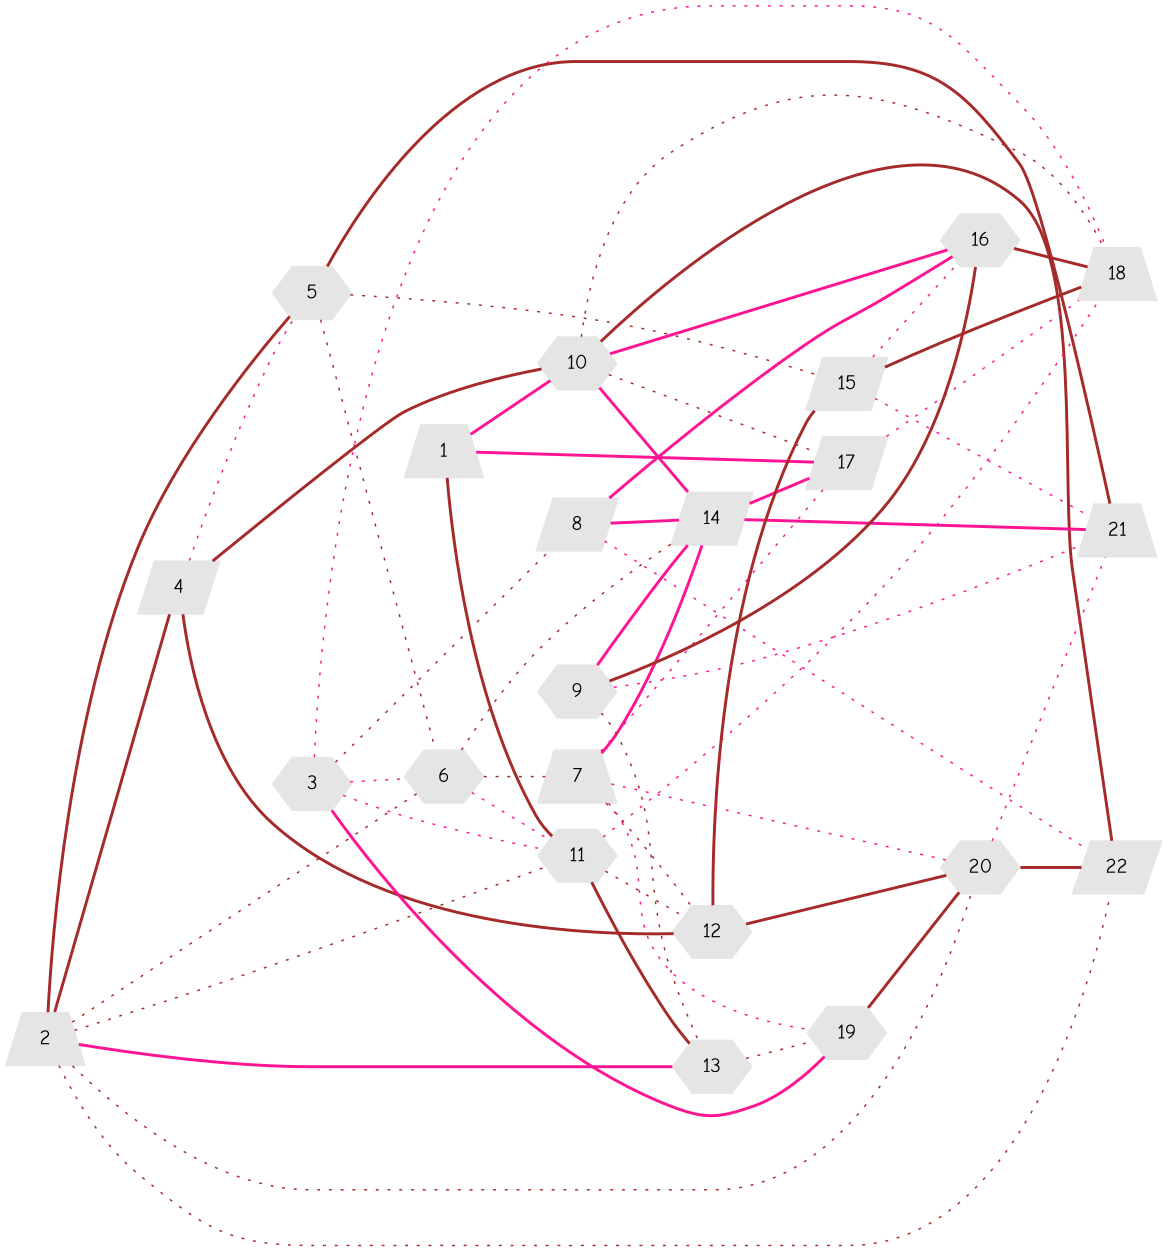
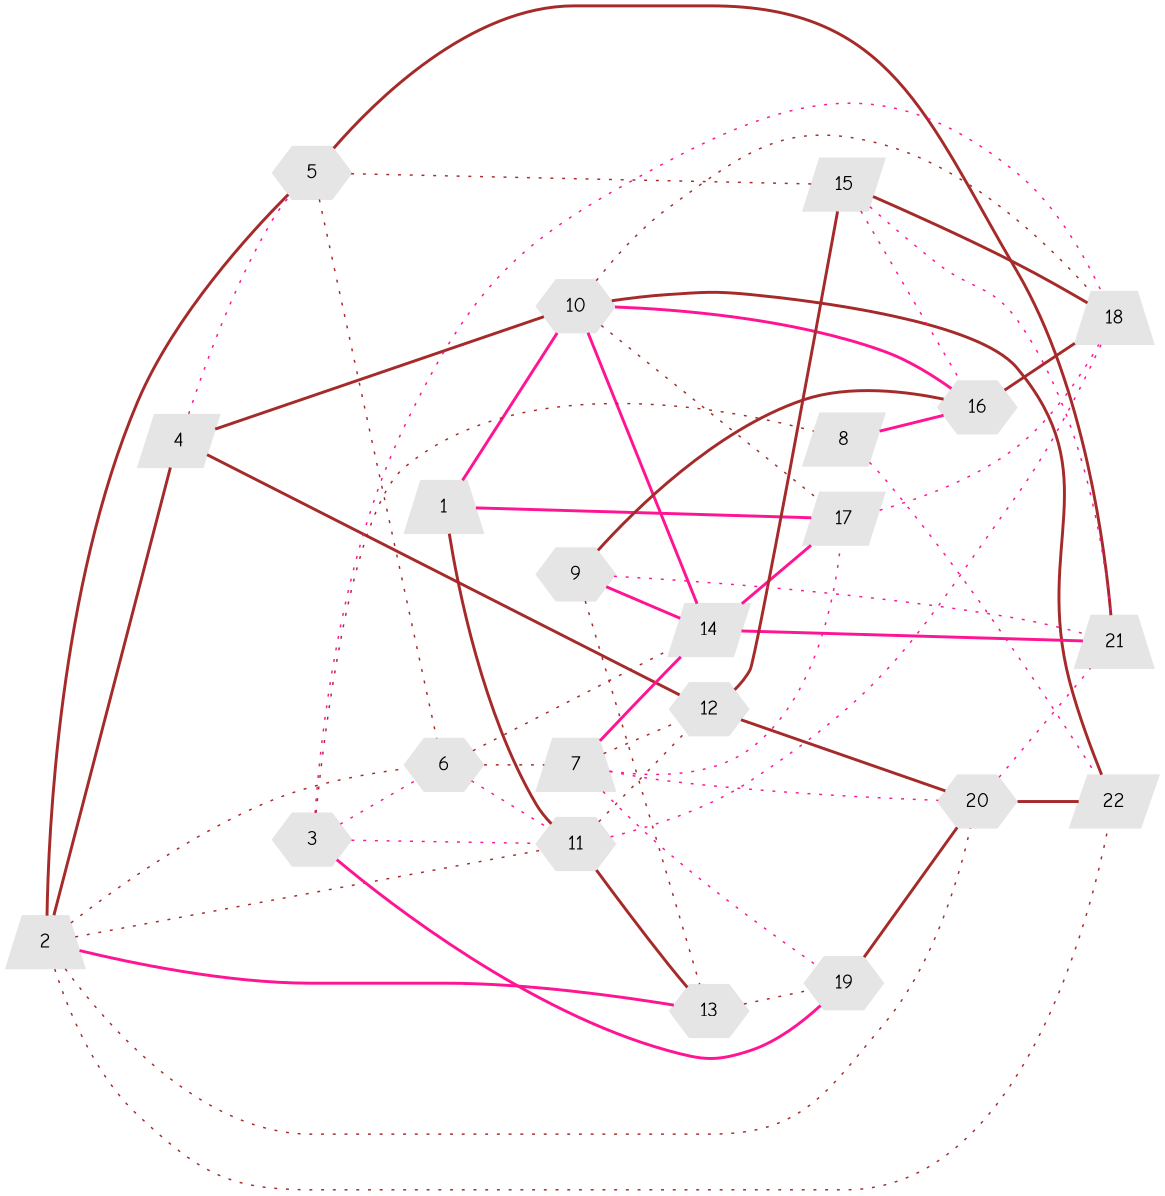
(645, 522) -> none
